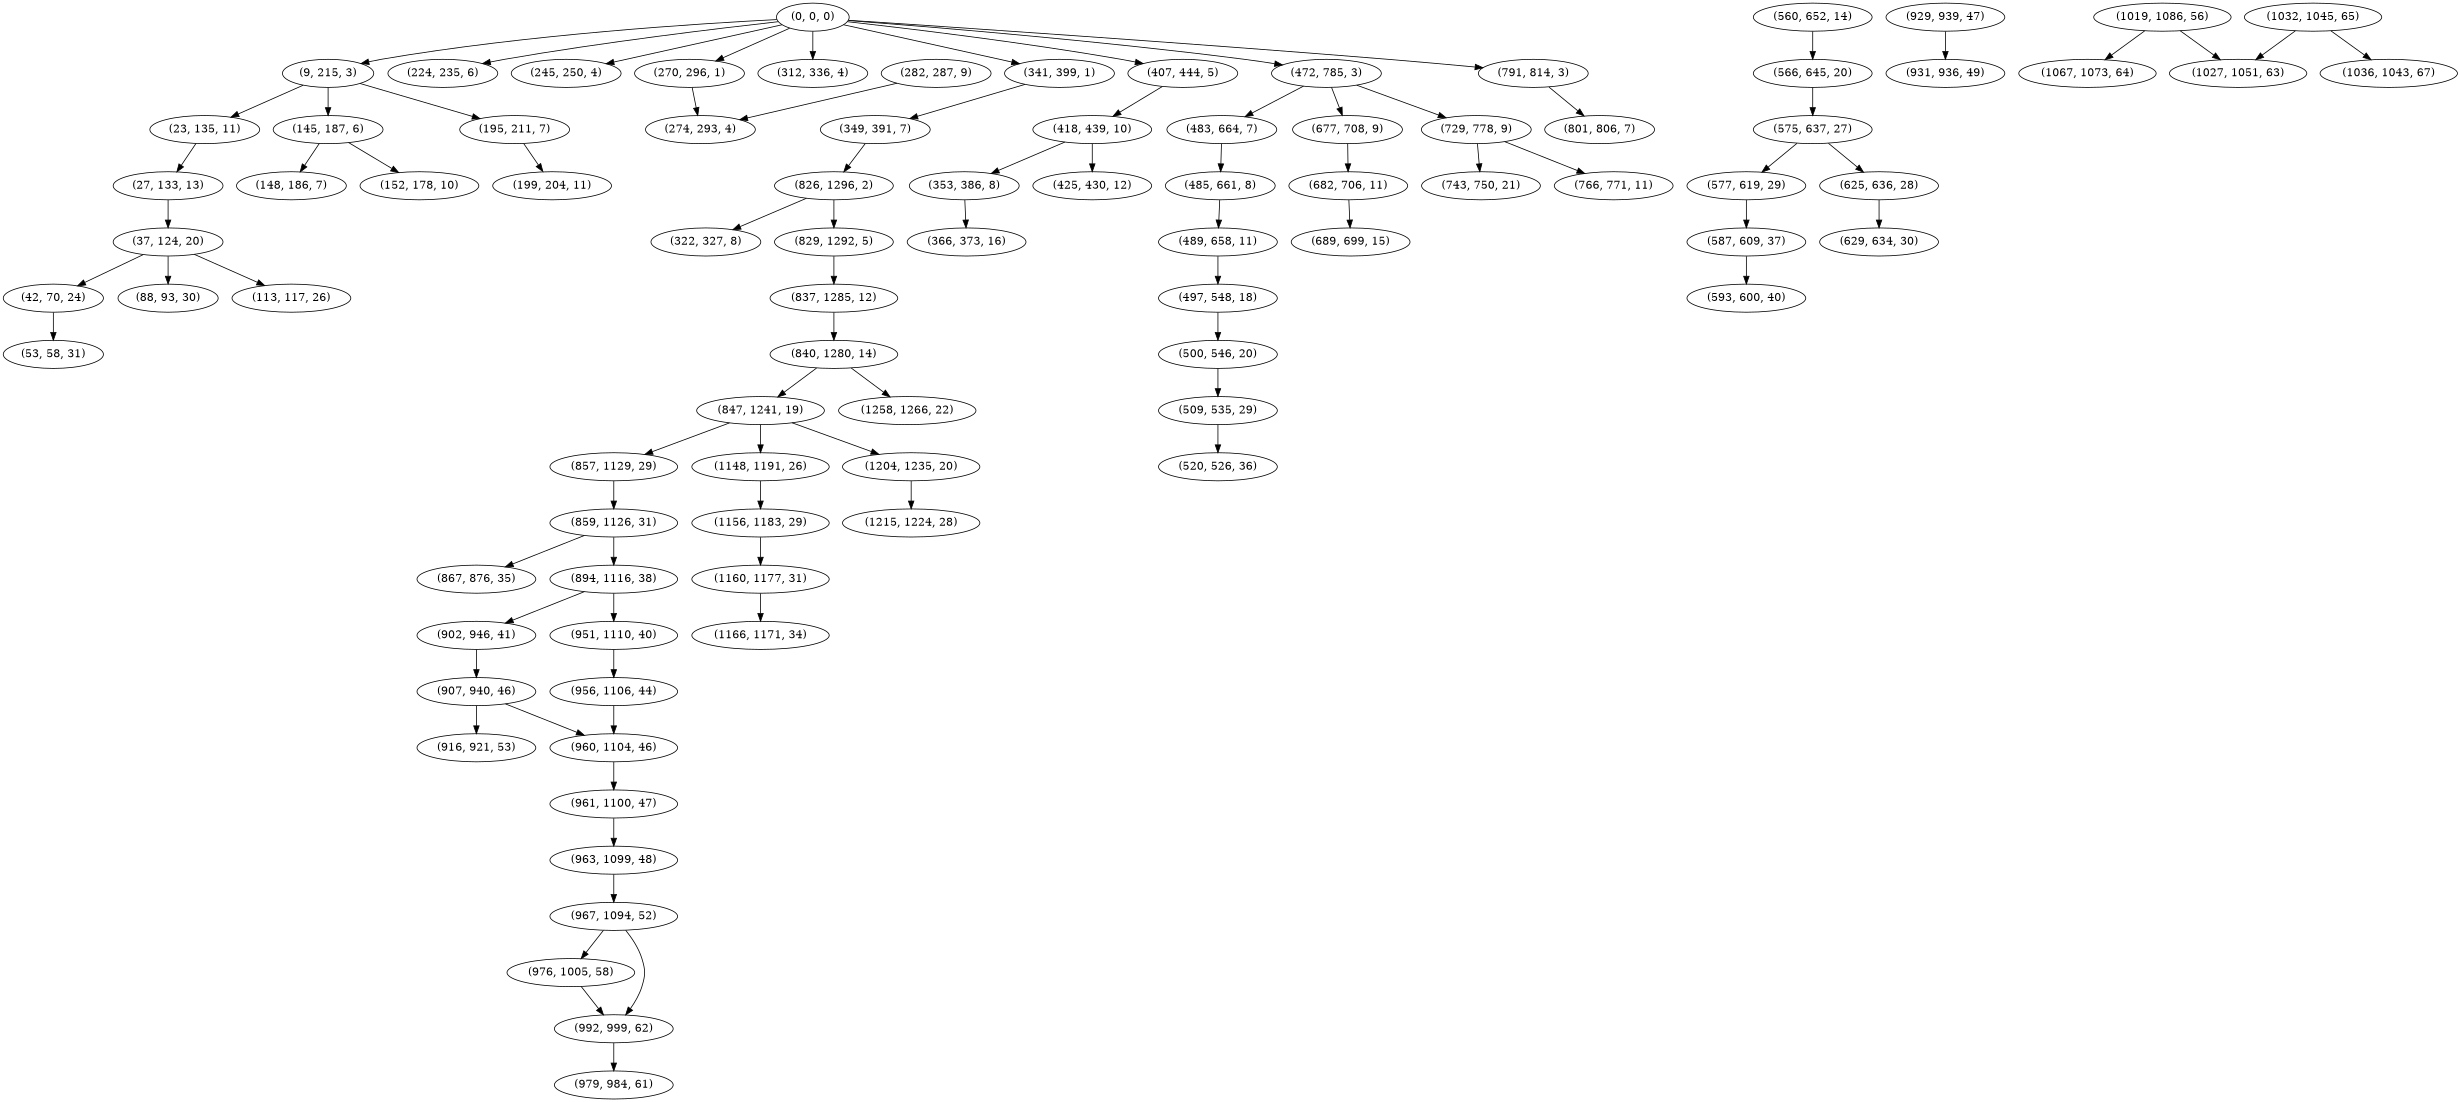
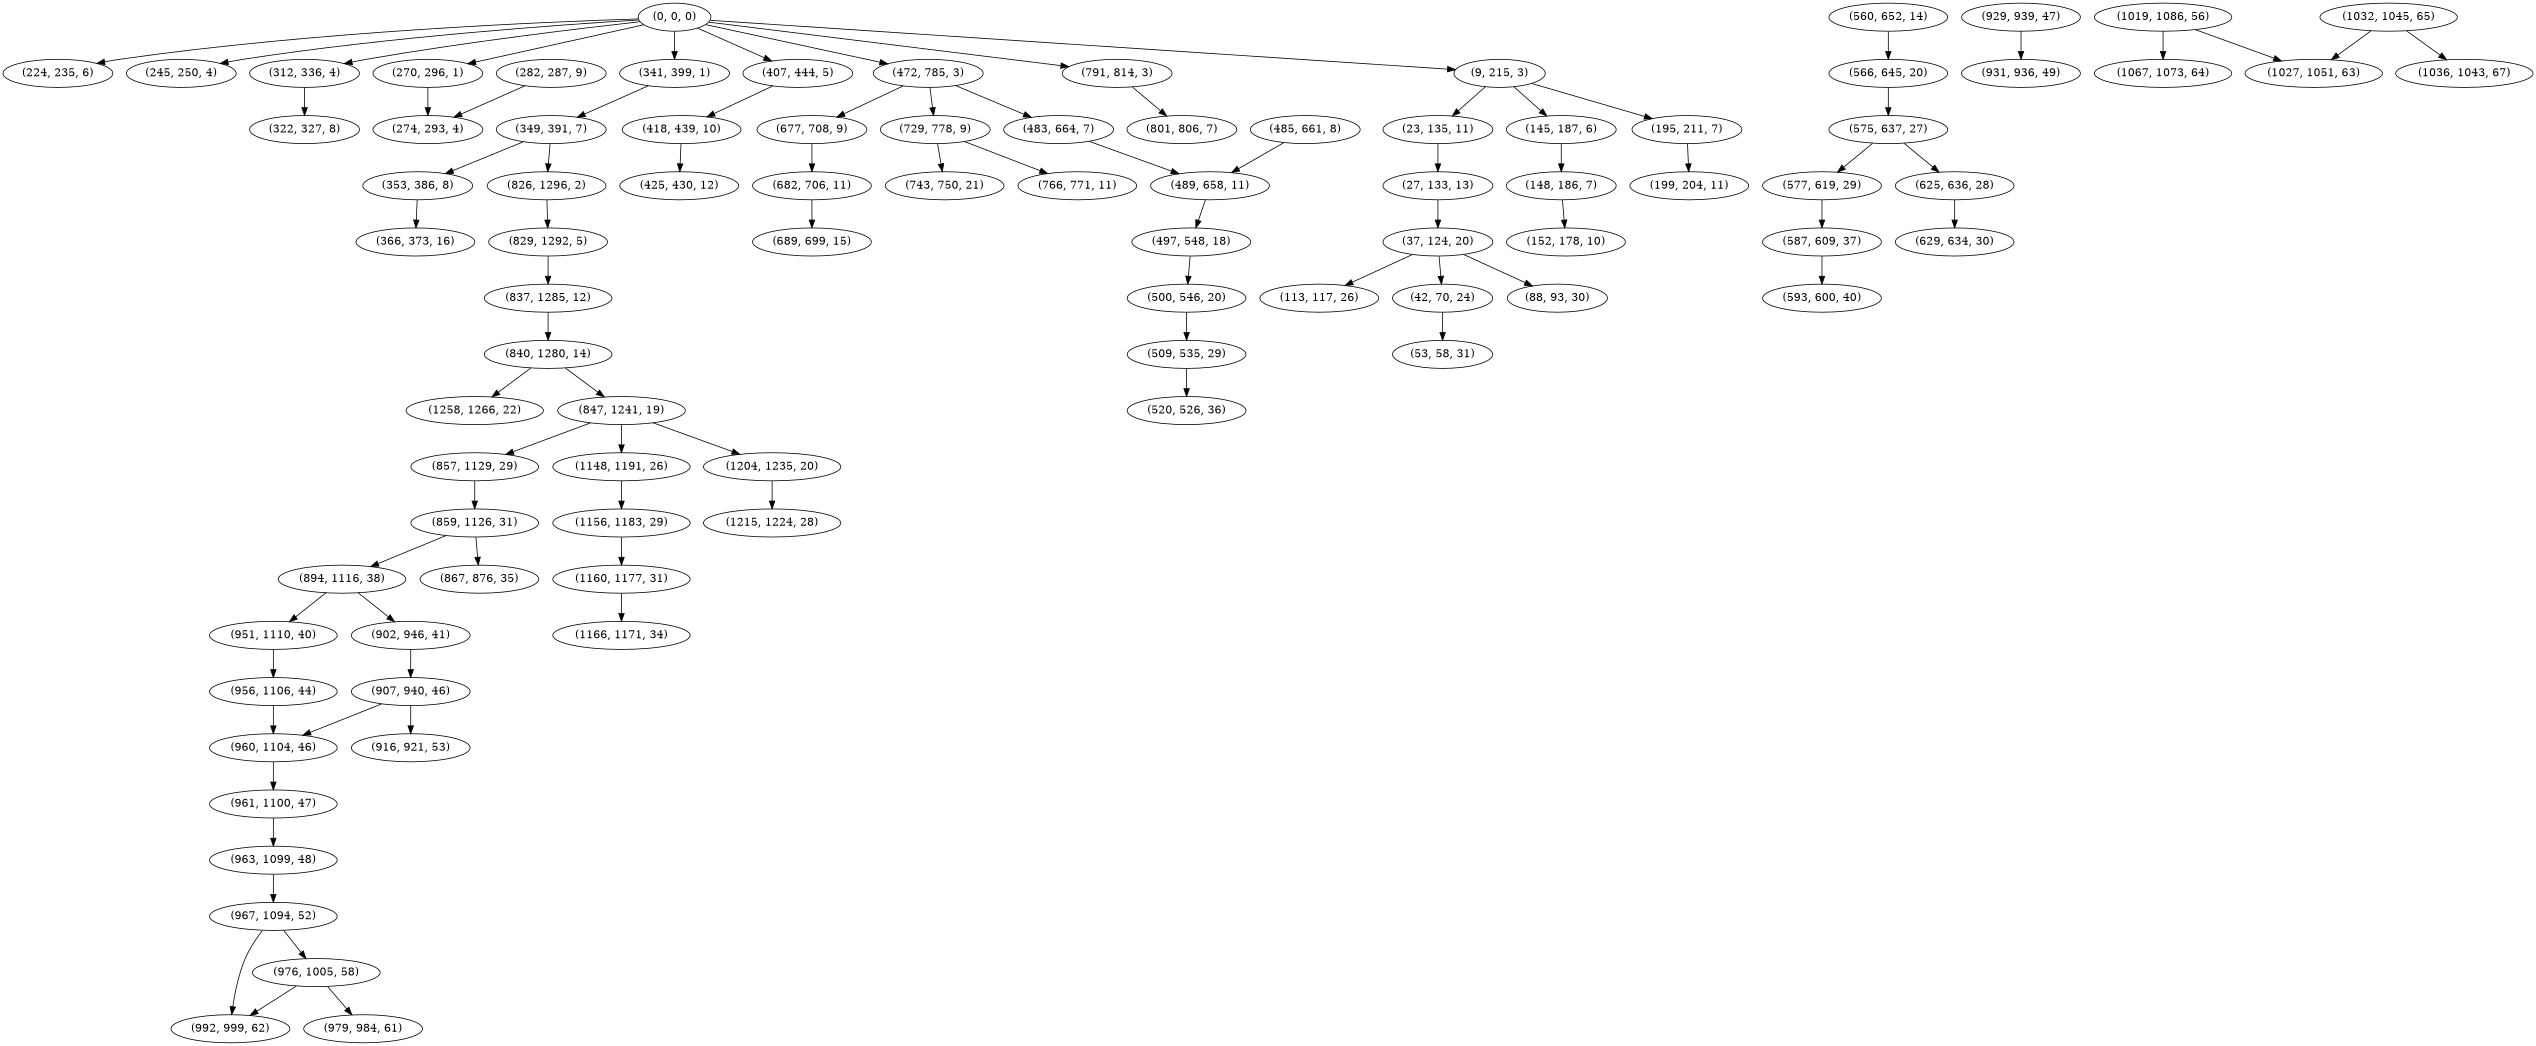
(1221, 154) -> (1130, 156)
(370, 156) -> (1563, 210)
(1032, 156) -> (488, 156)
(773, 212) -> (305, 98)
(614, 1053) -> (337, 998)
